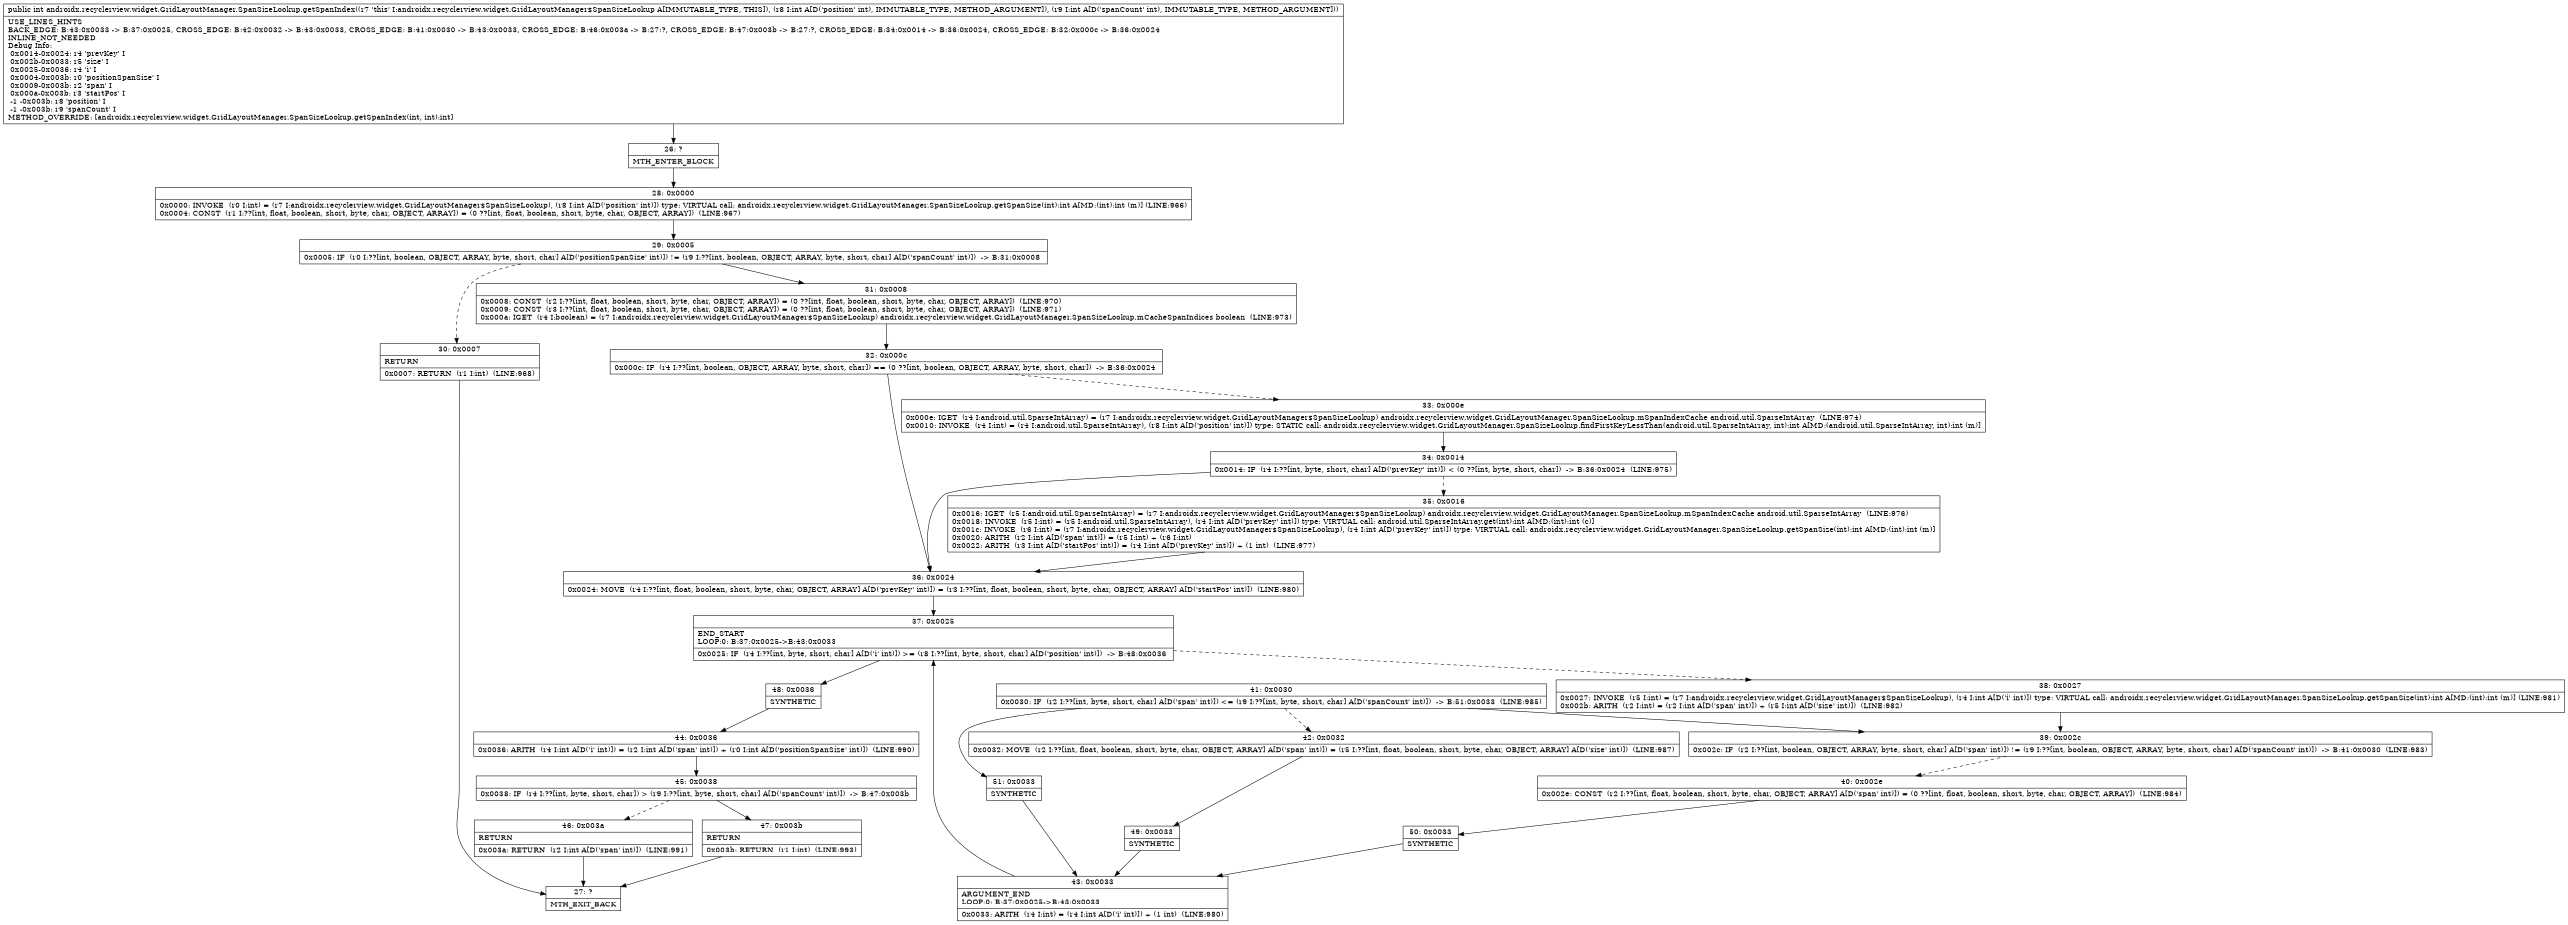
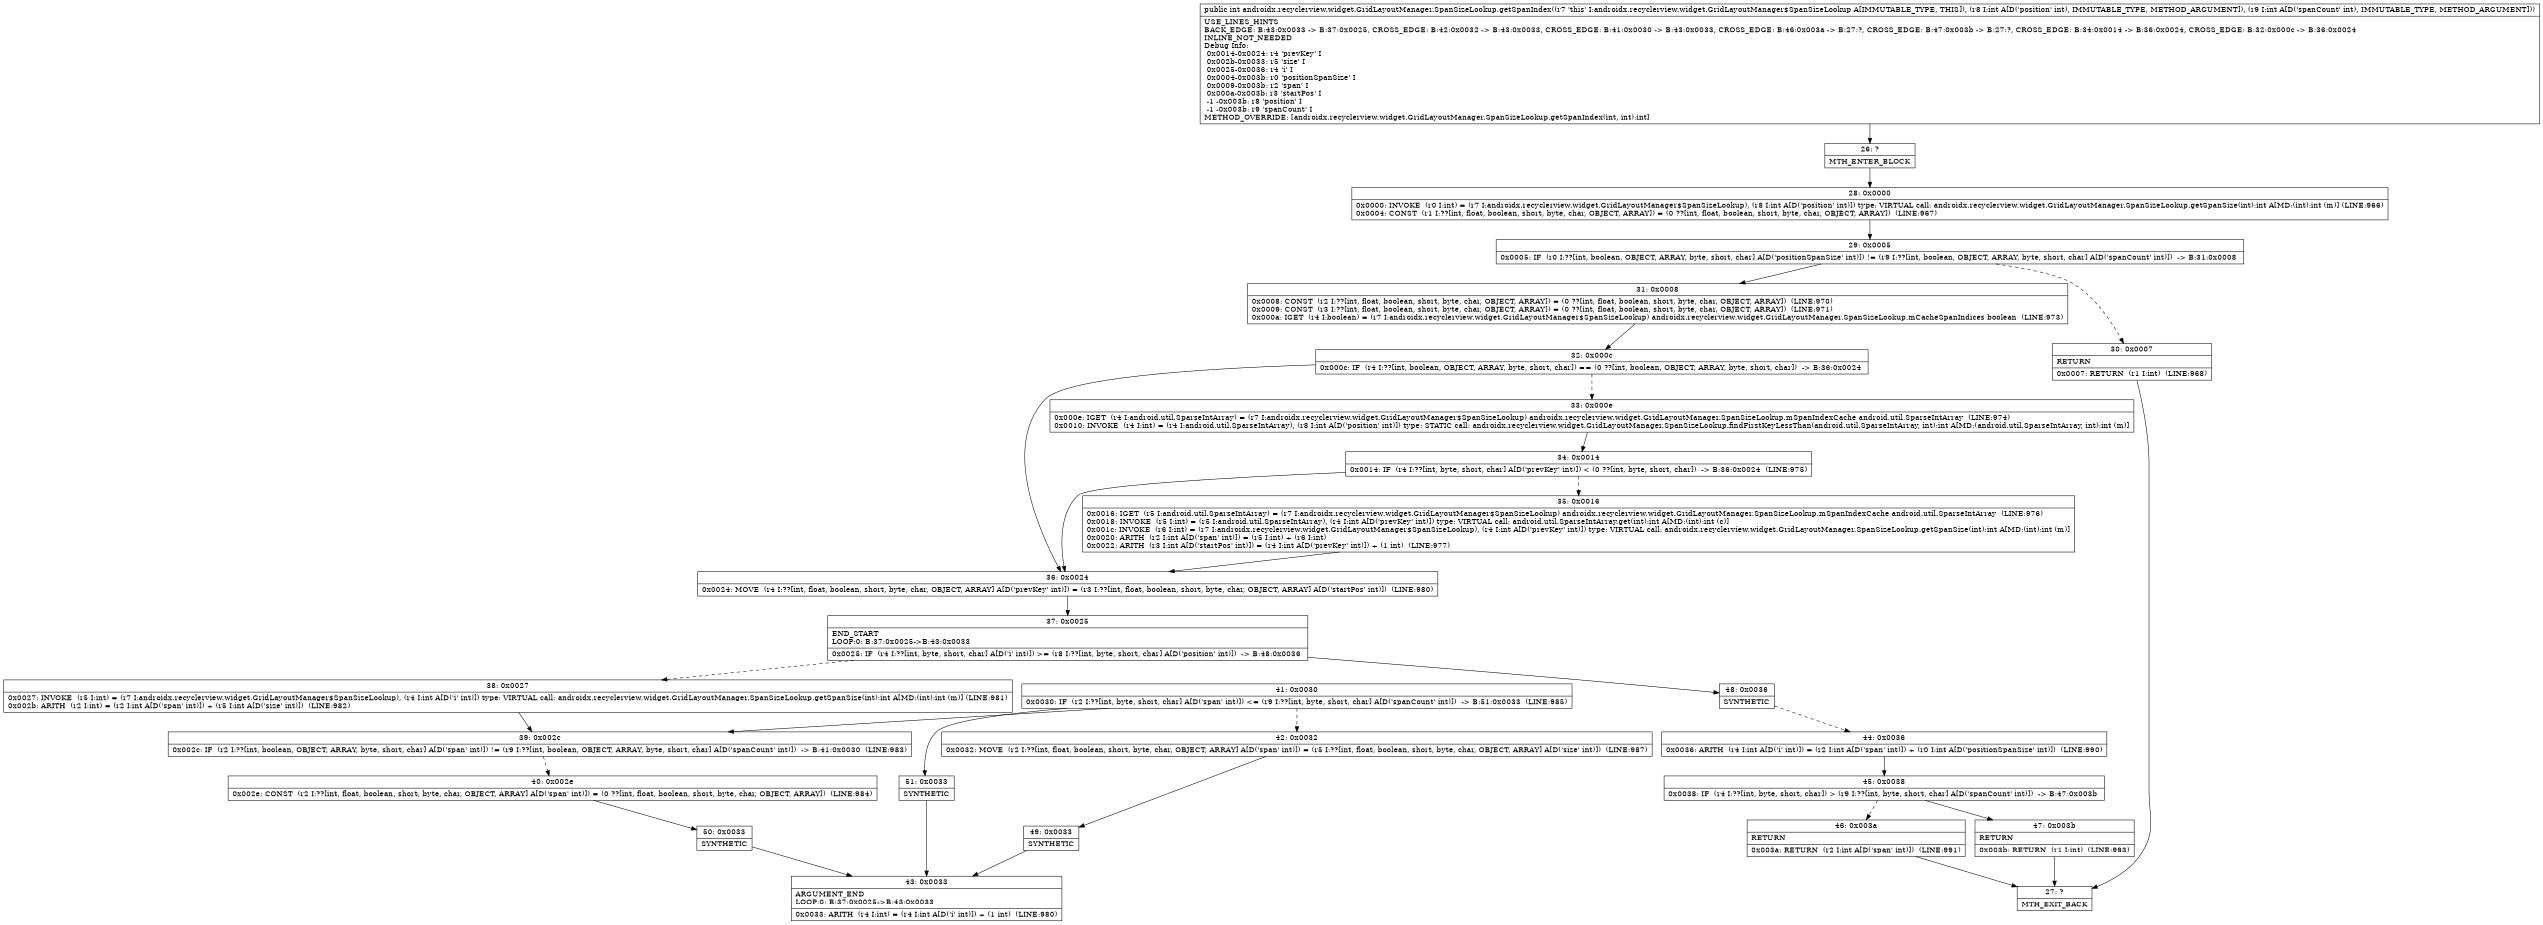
(747, 719) -> (1810, 718)
(934, 791) -> none
